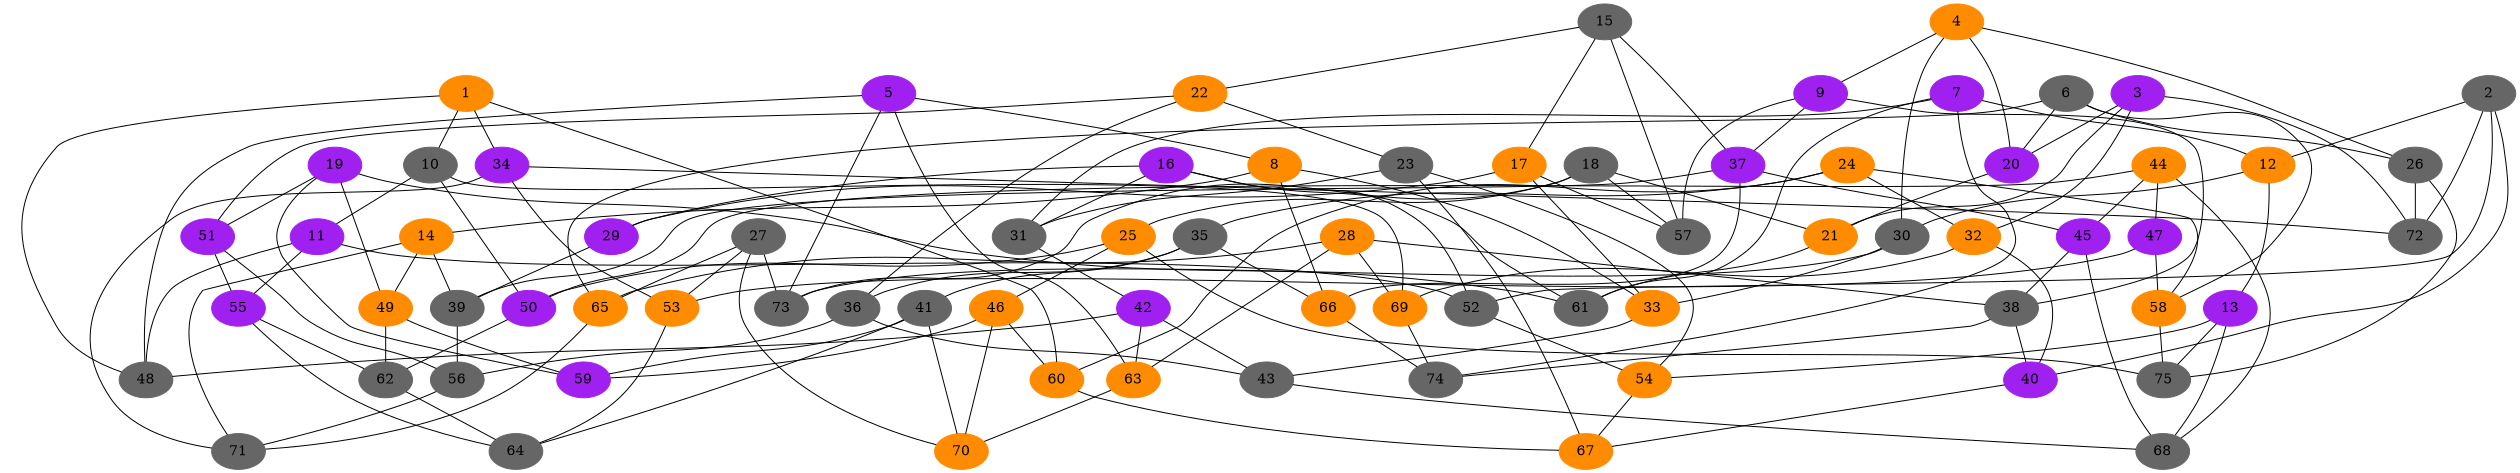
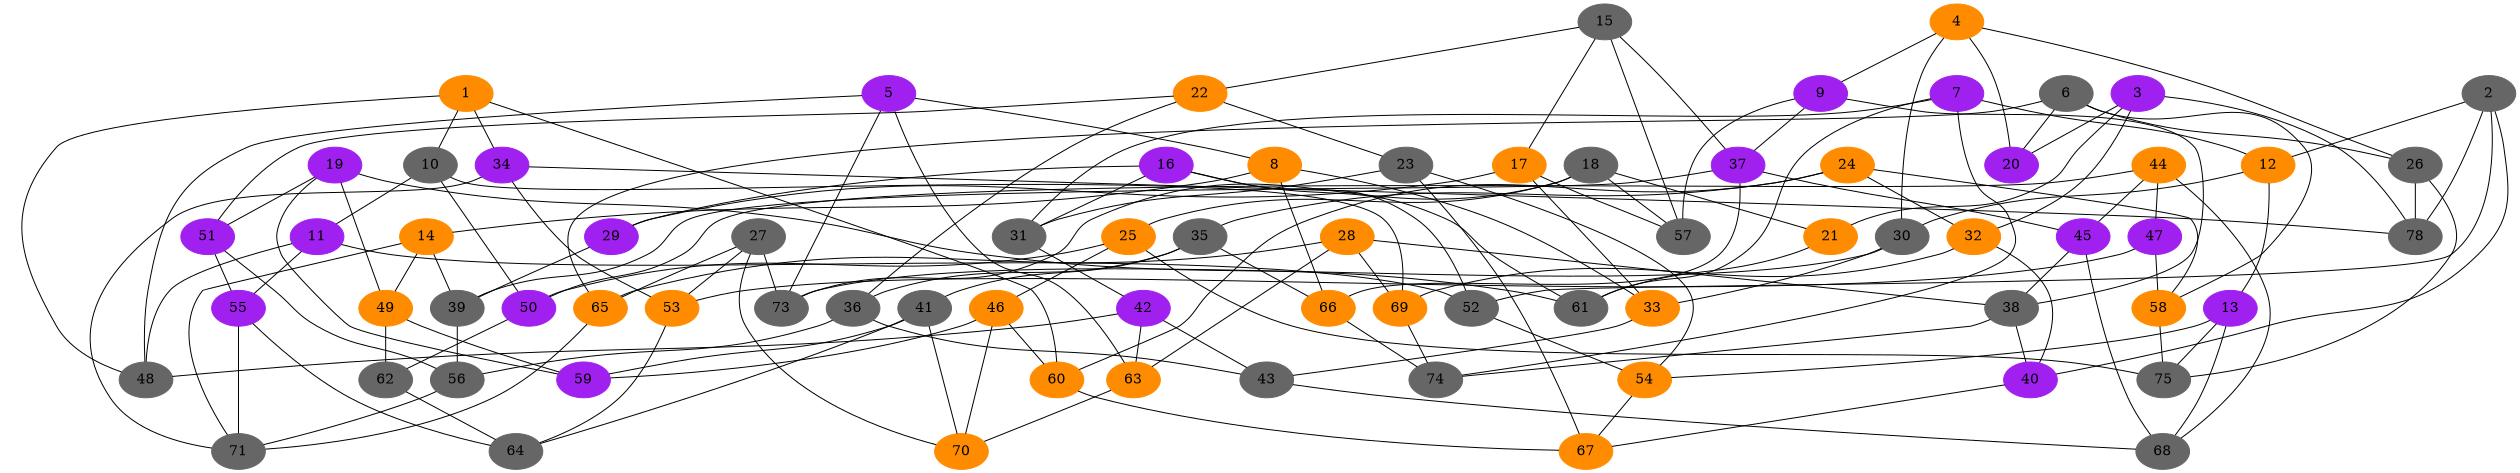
(1926, 196) -> none
(2415, 237) -> (2415, 237)
(312, 344) -> (238, 380)
